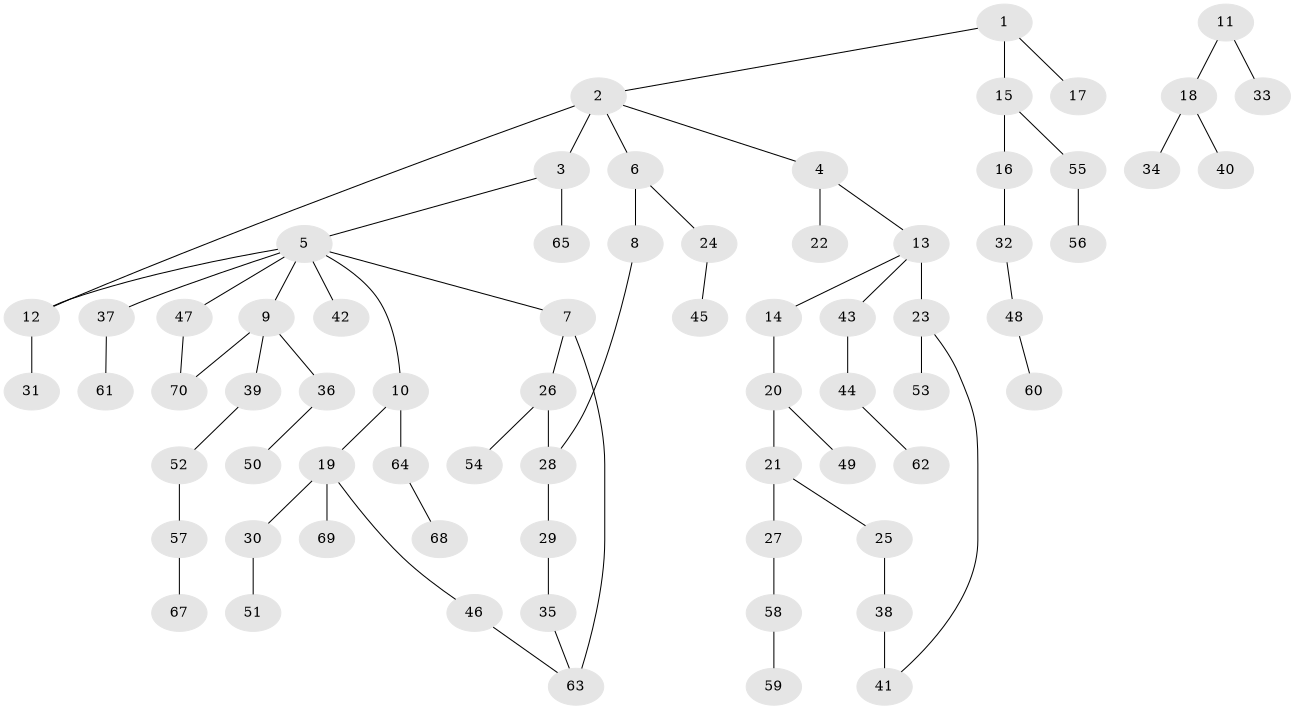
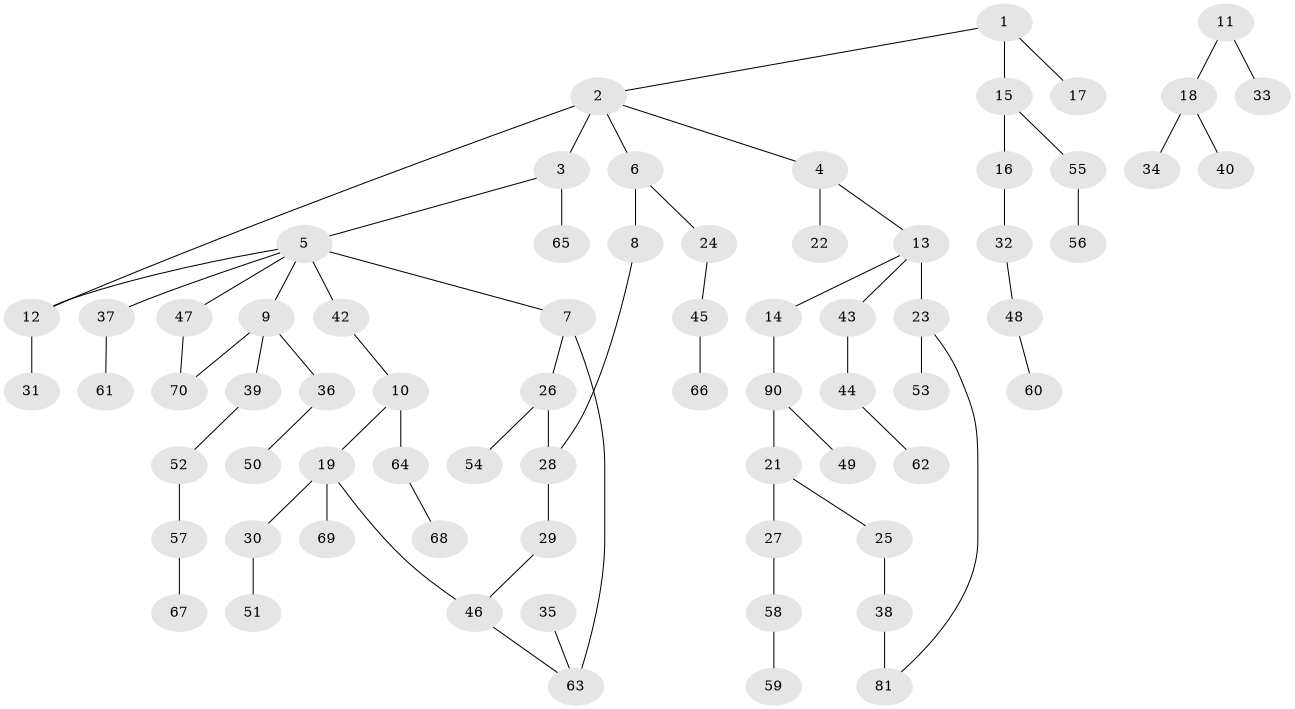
(380, 303) -> (371, 355)
none -> (700, 392)
(774, 392) -> (774, 392)
(548, 576) -> (512, 576)
(885, 687) -> (885, 687)
